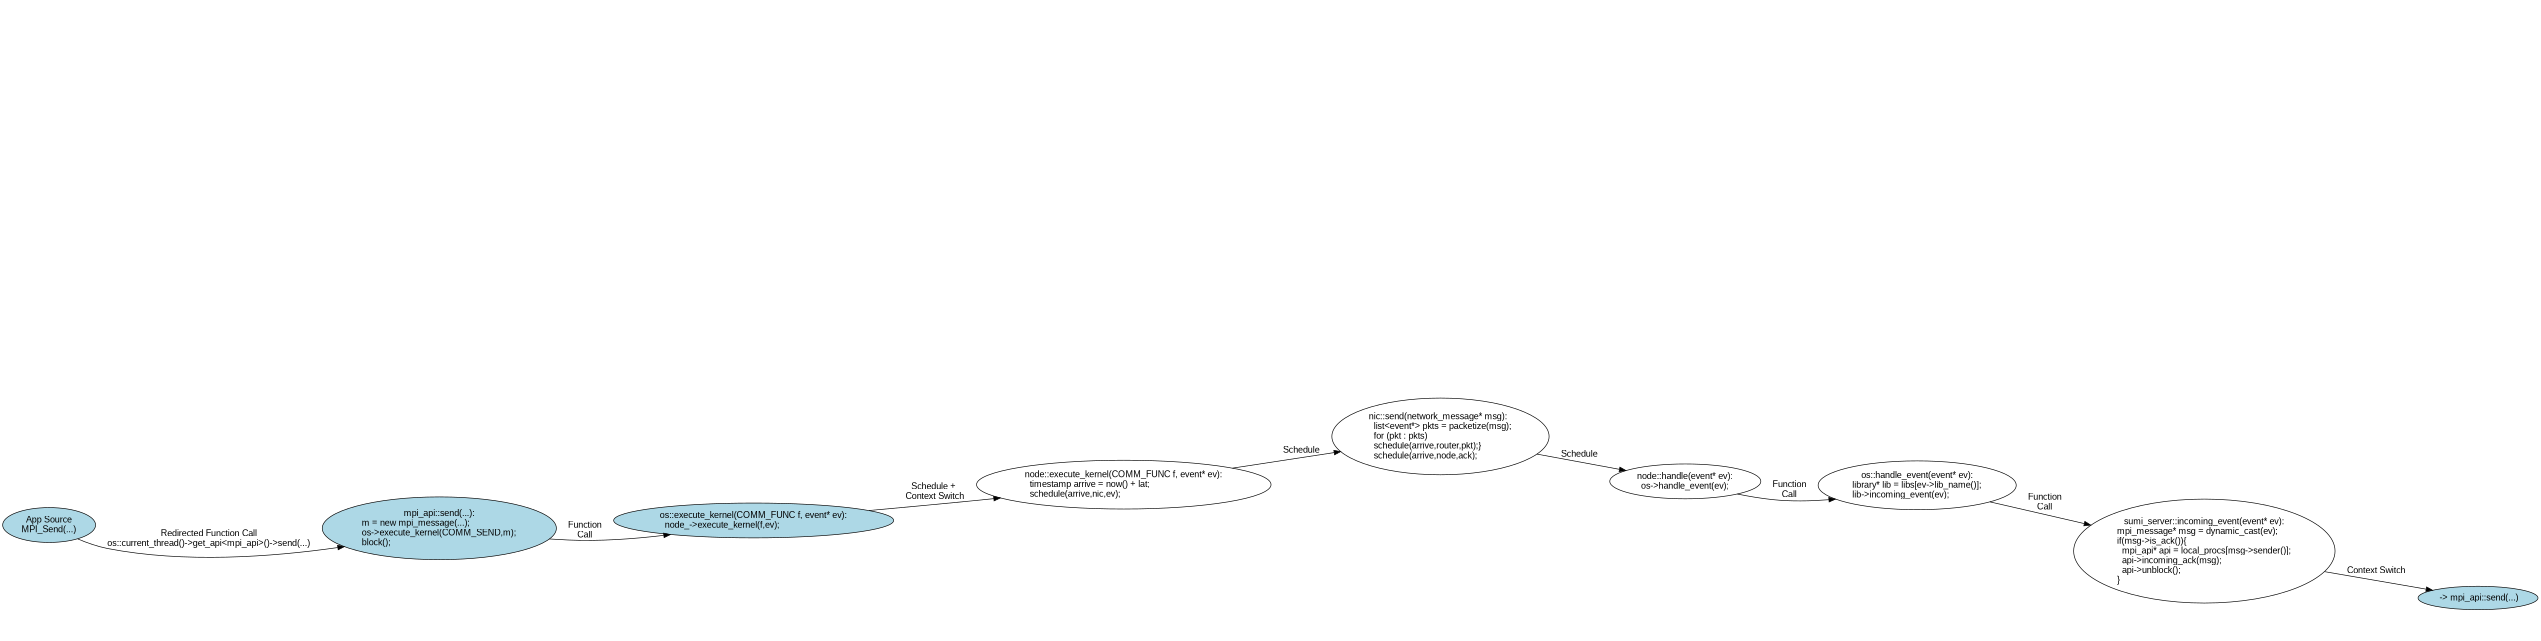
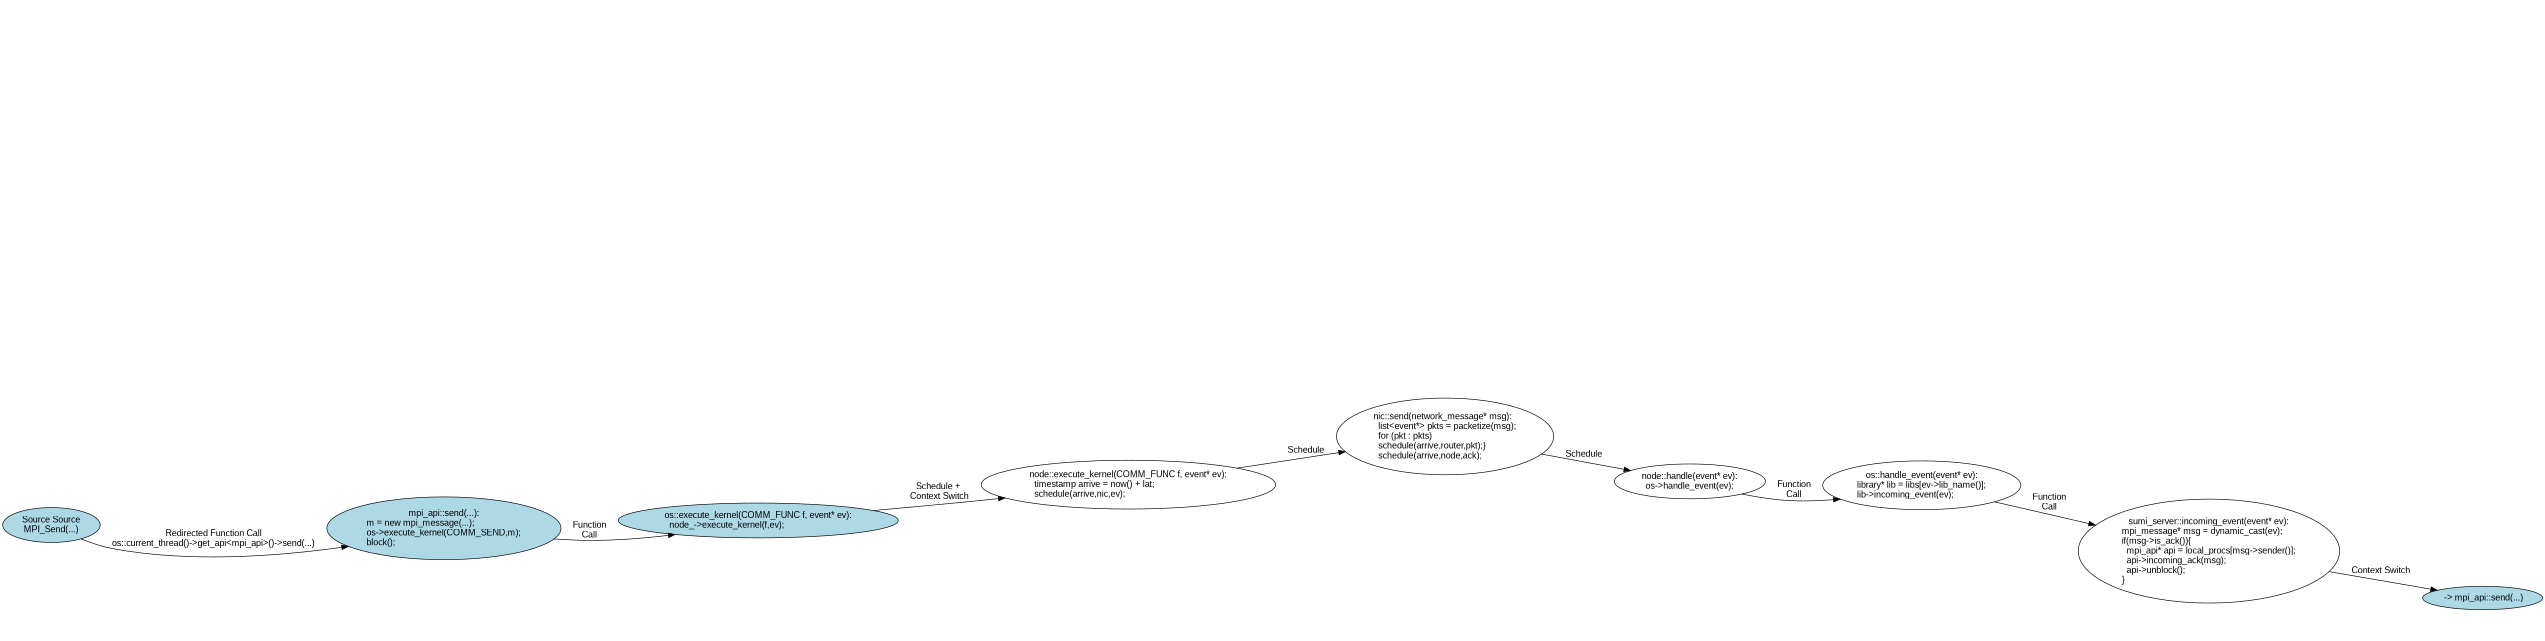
(49, 525) -> (51, 525)
